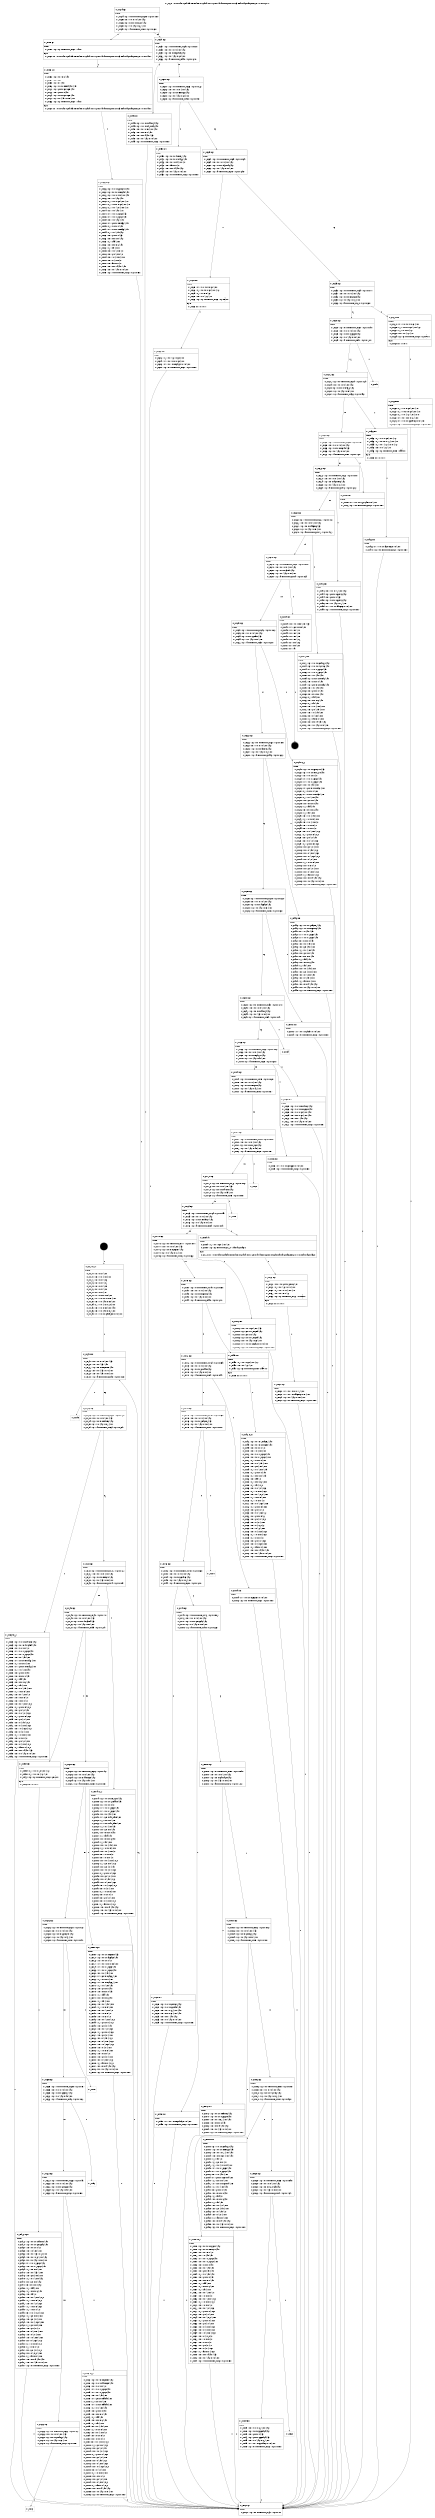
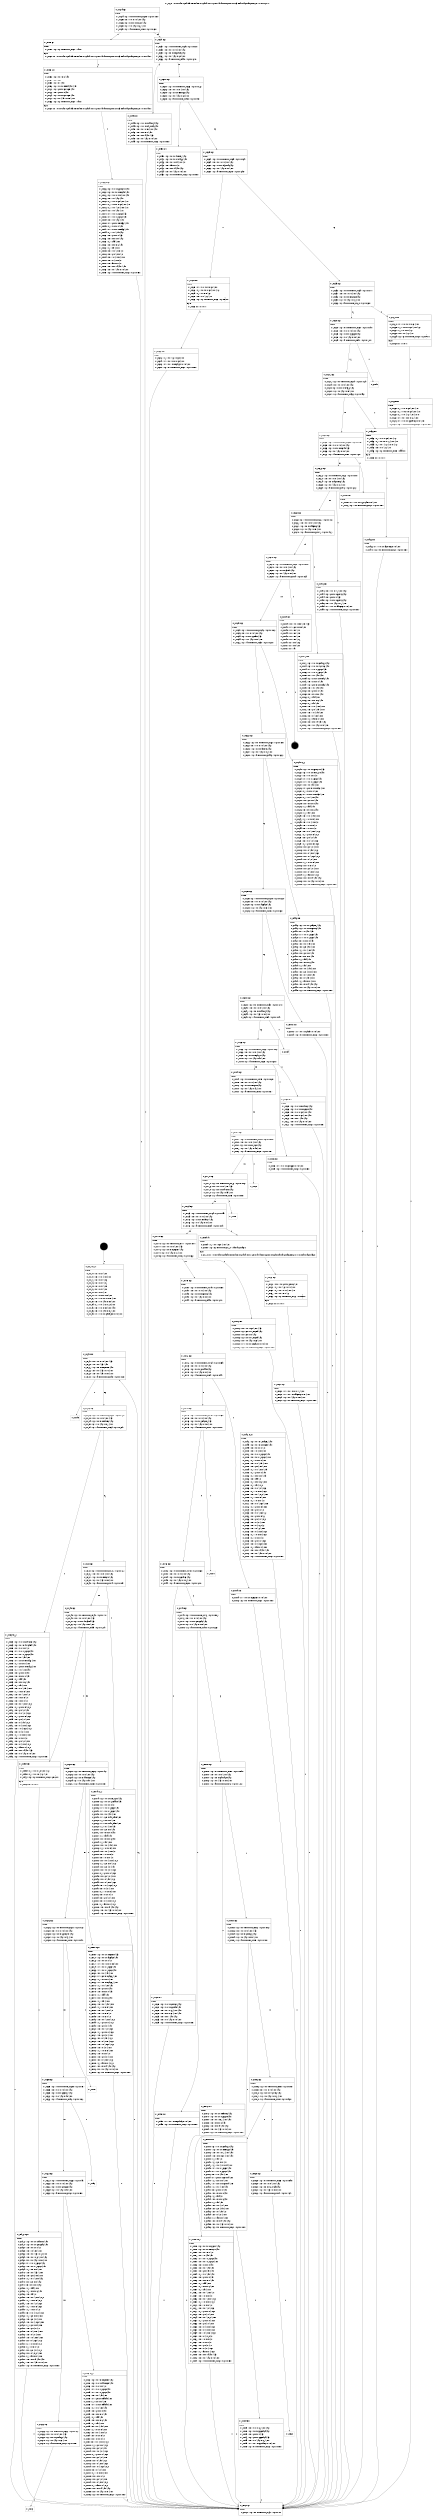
(248, 1366) -> none
(266, 2307) -> (250, 2324)
